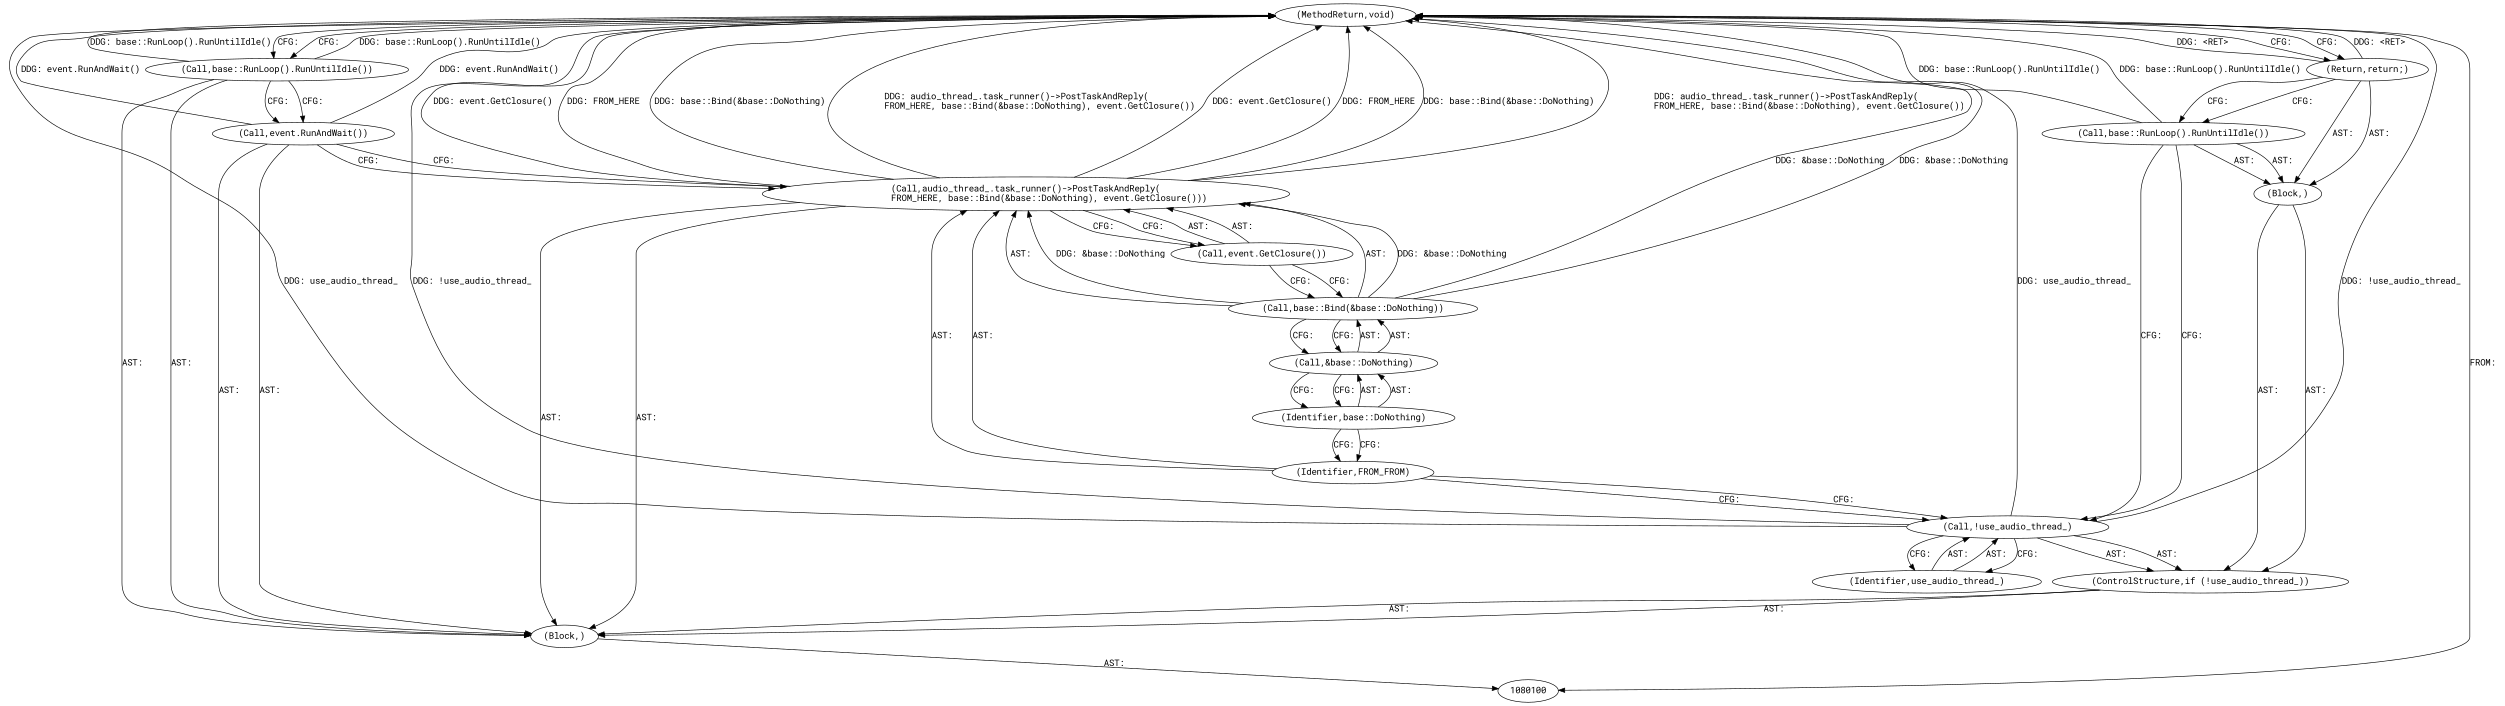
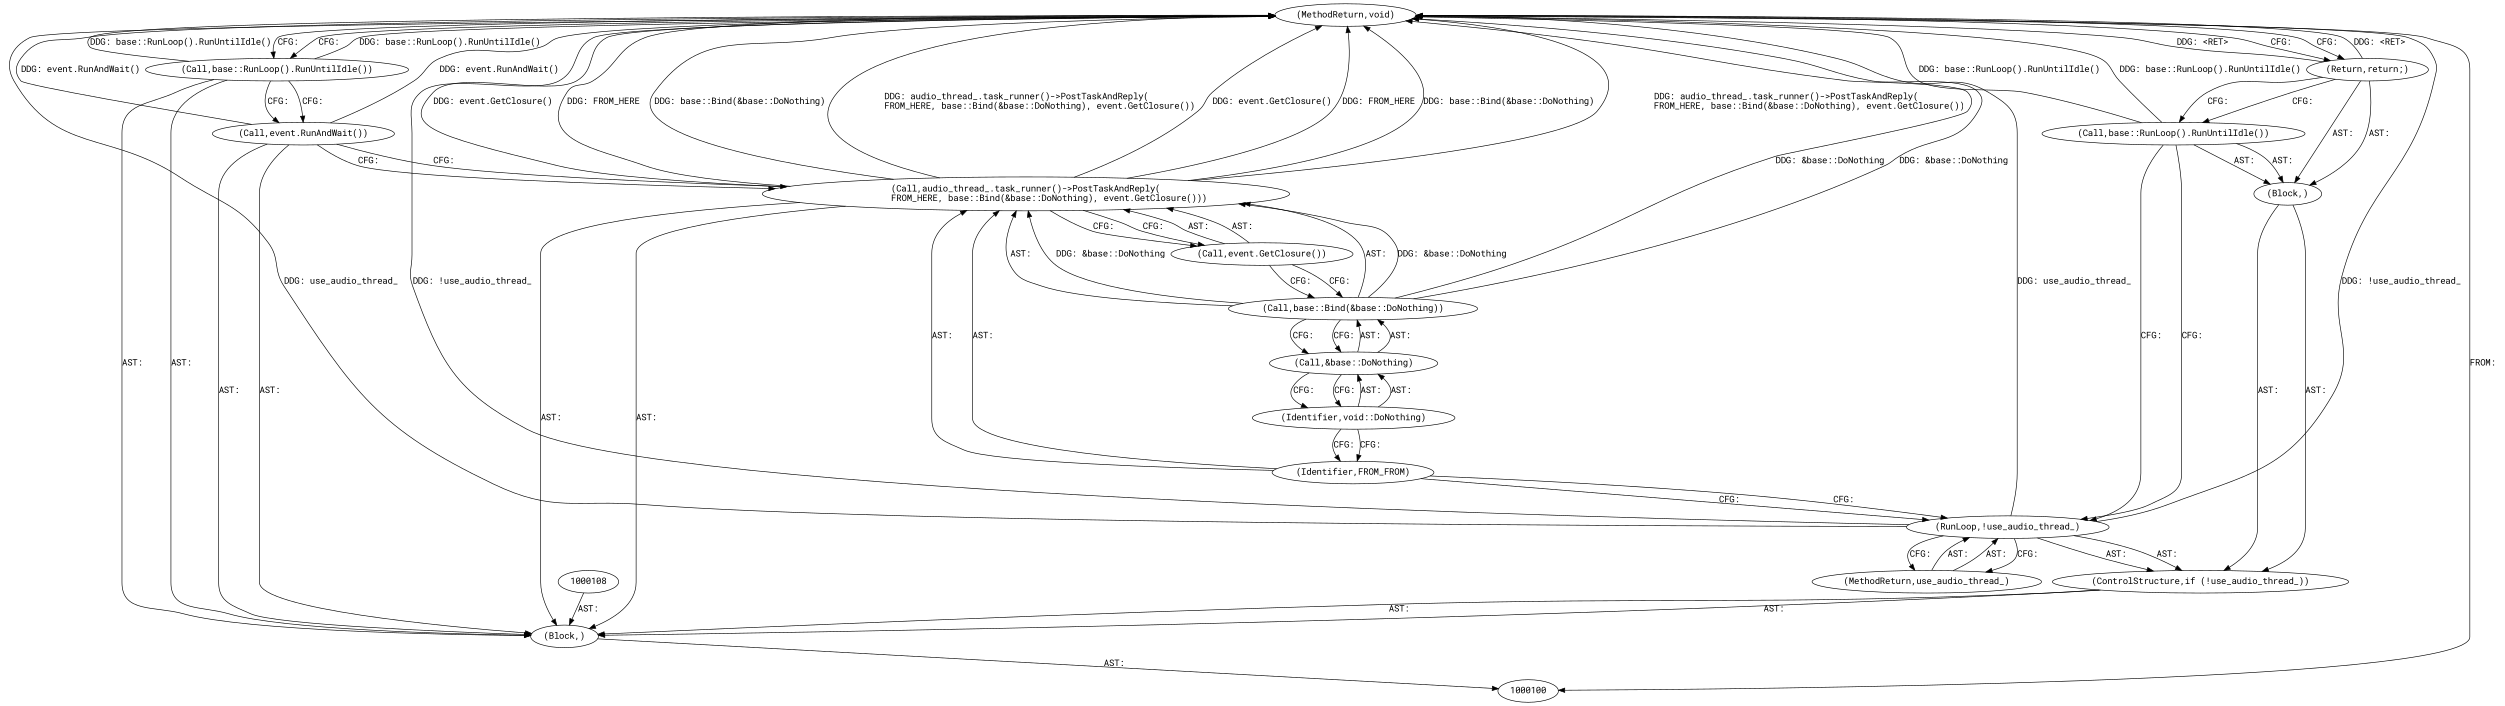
(1354, 418) -> (1354, 418)
(2008, 527) -> (2008, 527)
none -> (588, 582)
(1927, 582) -> (1927, 582)
(1528, 691) -> (1528, 691)
